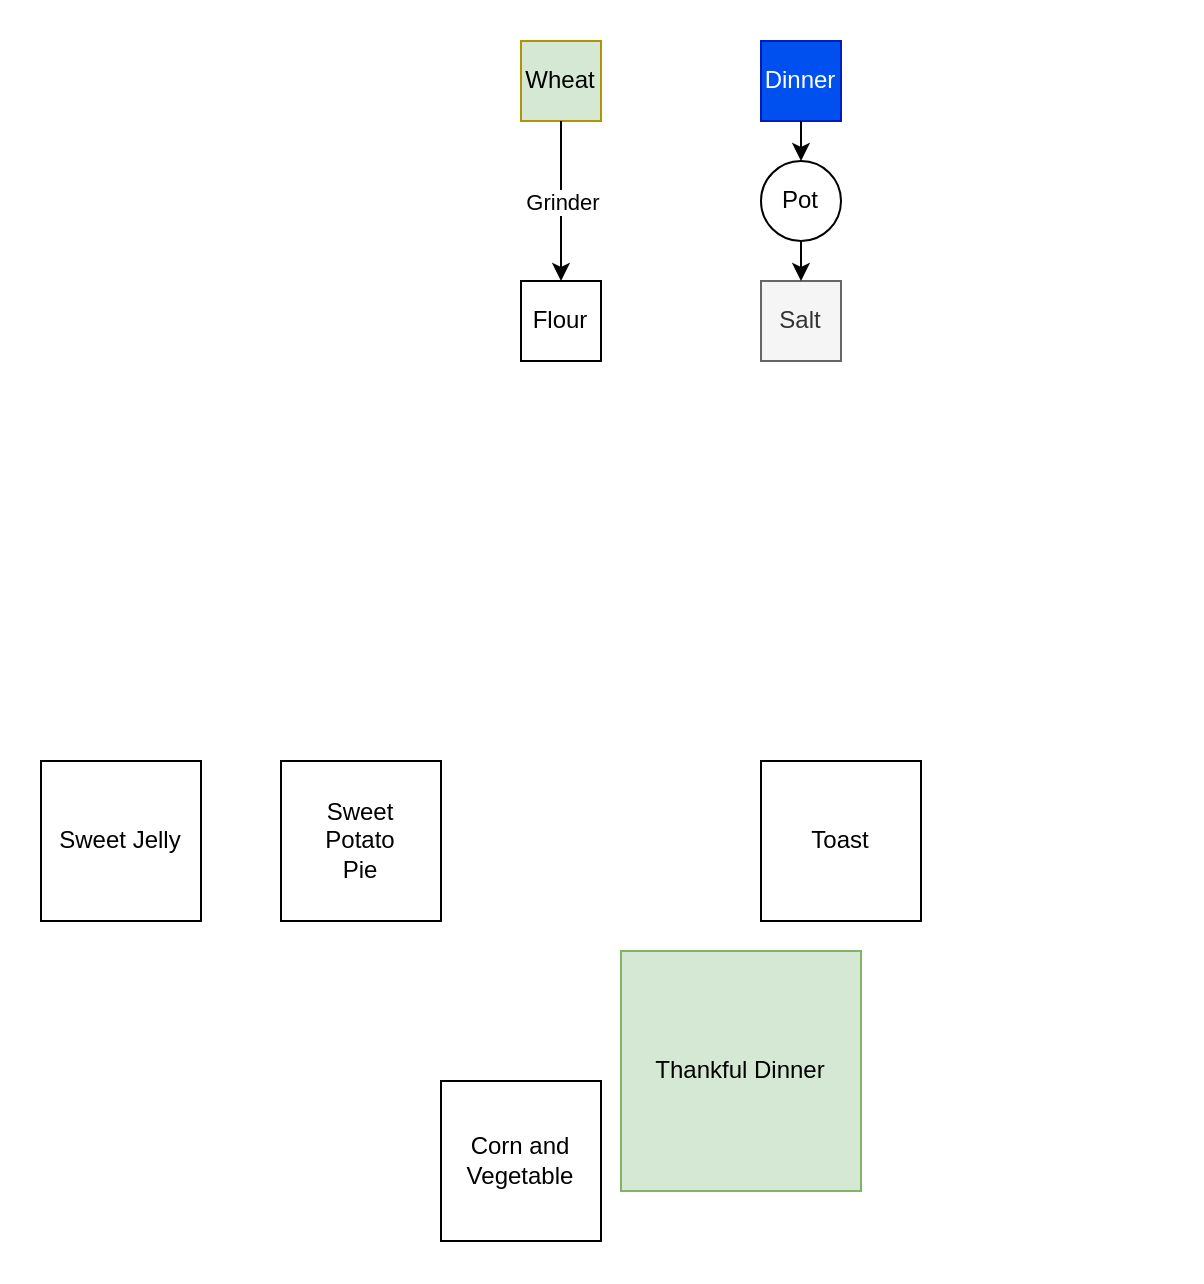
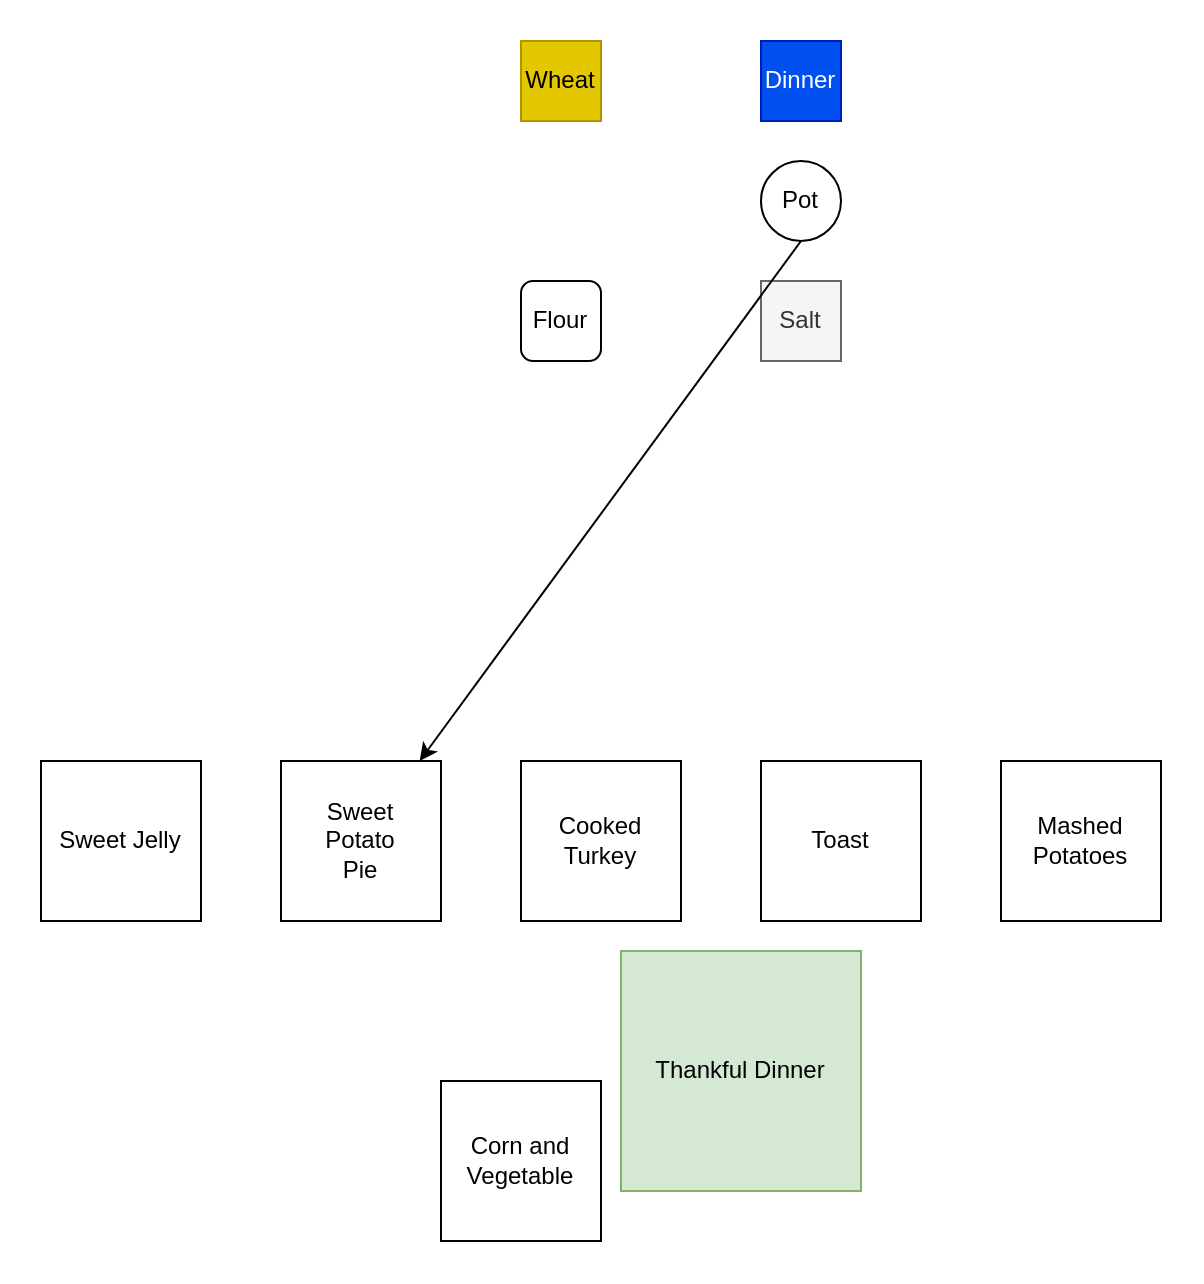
(561, 81) -> (561, 81)
(801, 134) -> none
(561, 161) -> none
(801, 254) -> (614, 496)
(561, 321) -> (561, 321)
none -> (601, 841)
none -> (1081, 841)
